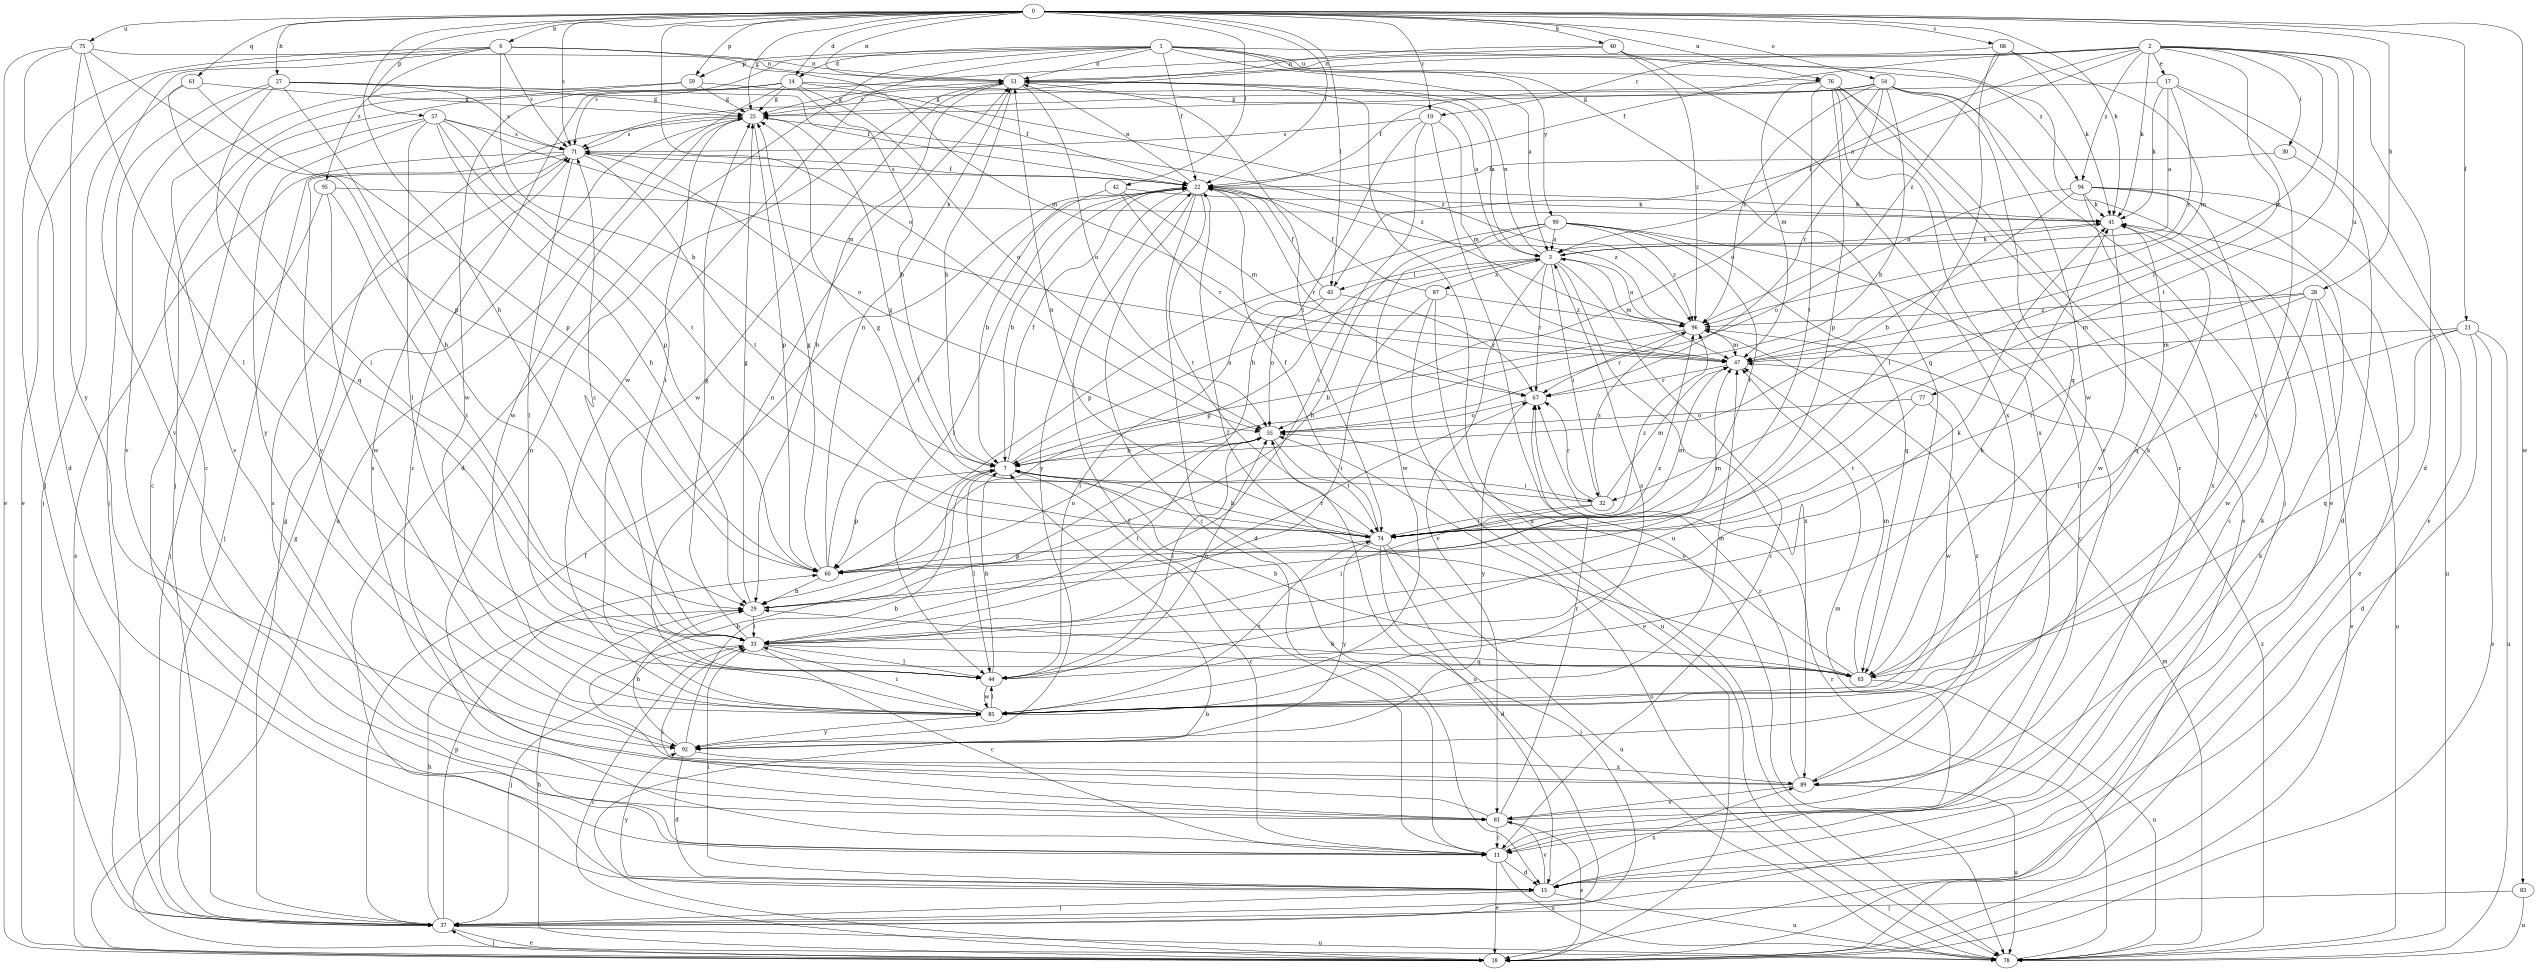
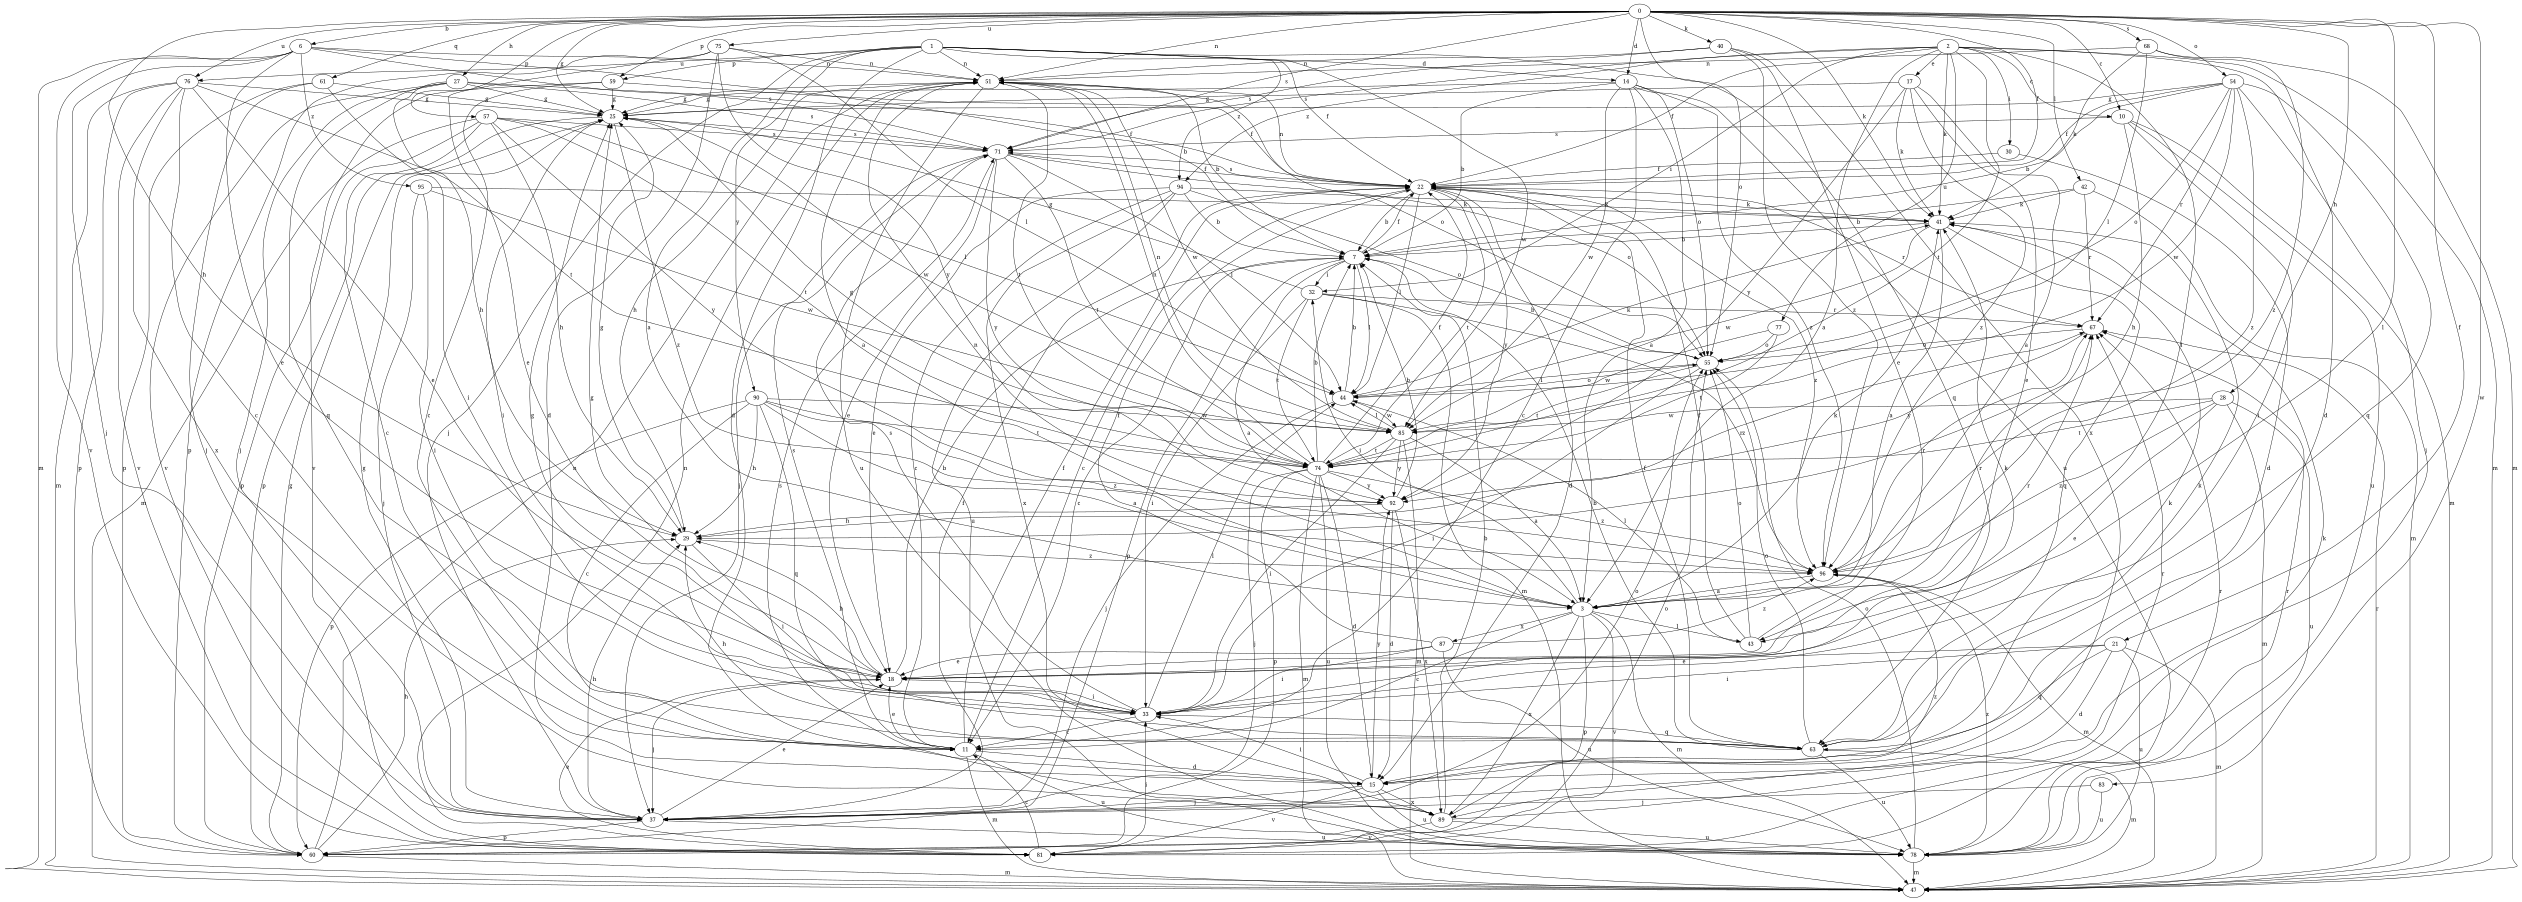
(957, 324) -> none
(1349, 387) -> (1649, 240)
(551, 732) -> (1059, 722)
